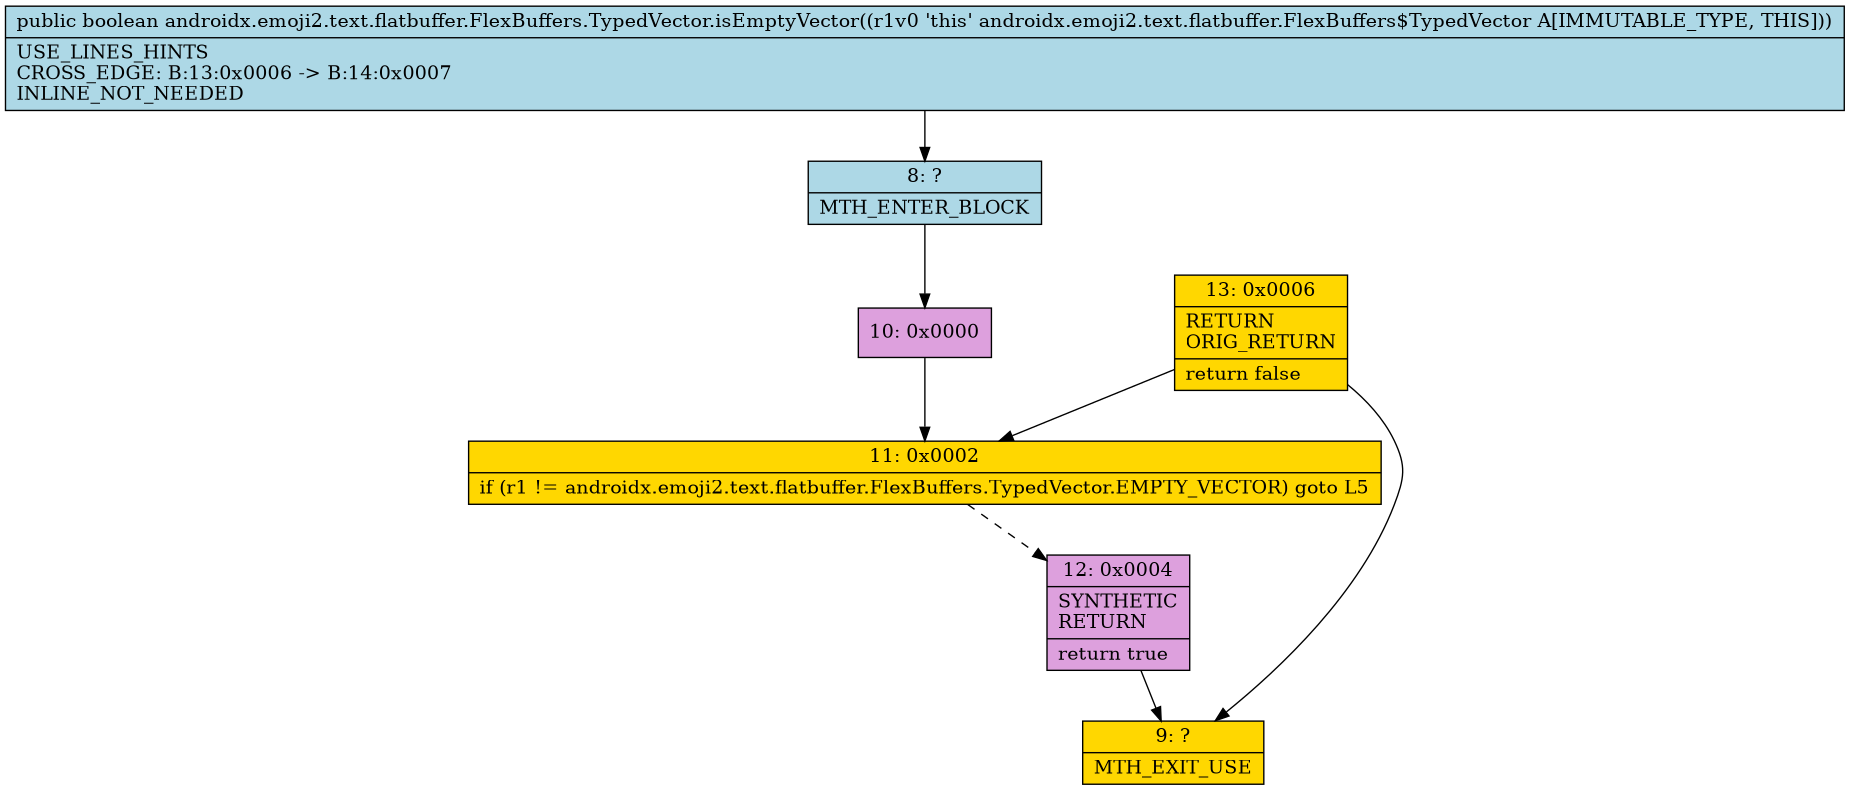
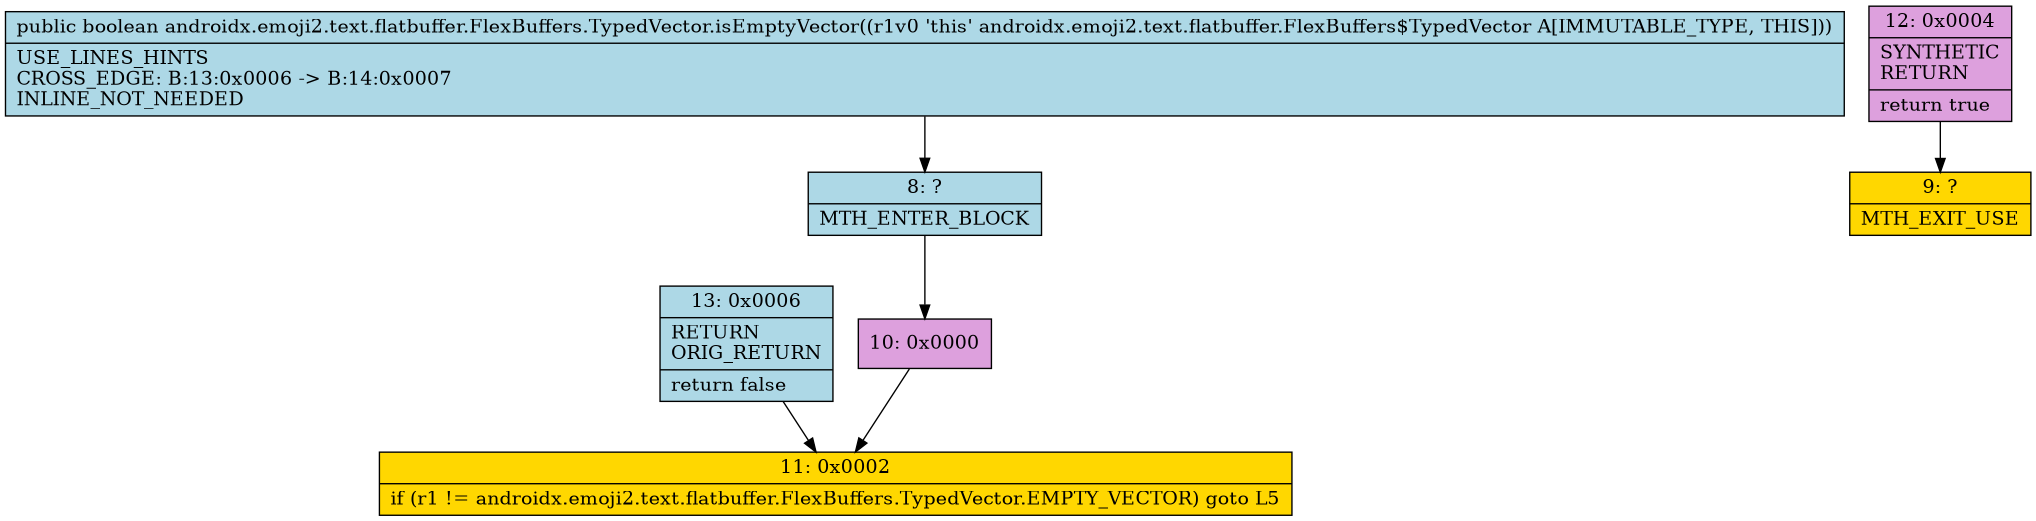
(1261, 333) -> (746, 344)
(1002, 529) -> none
(1365, 562) -> none
